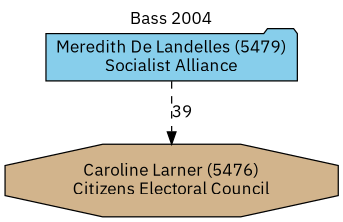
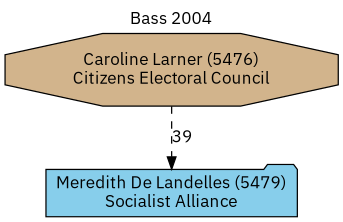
(172, 106) -> (172, 132)
